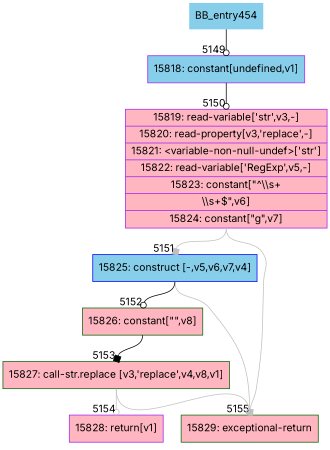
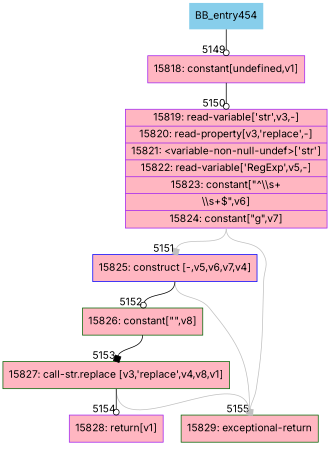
(226, 69) -> (226, 69)
(175, 268) -> (175, 268)
(116, 402) -> (116, 402)
